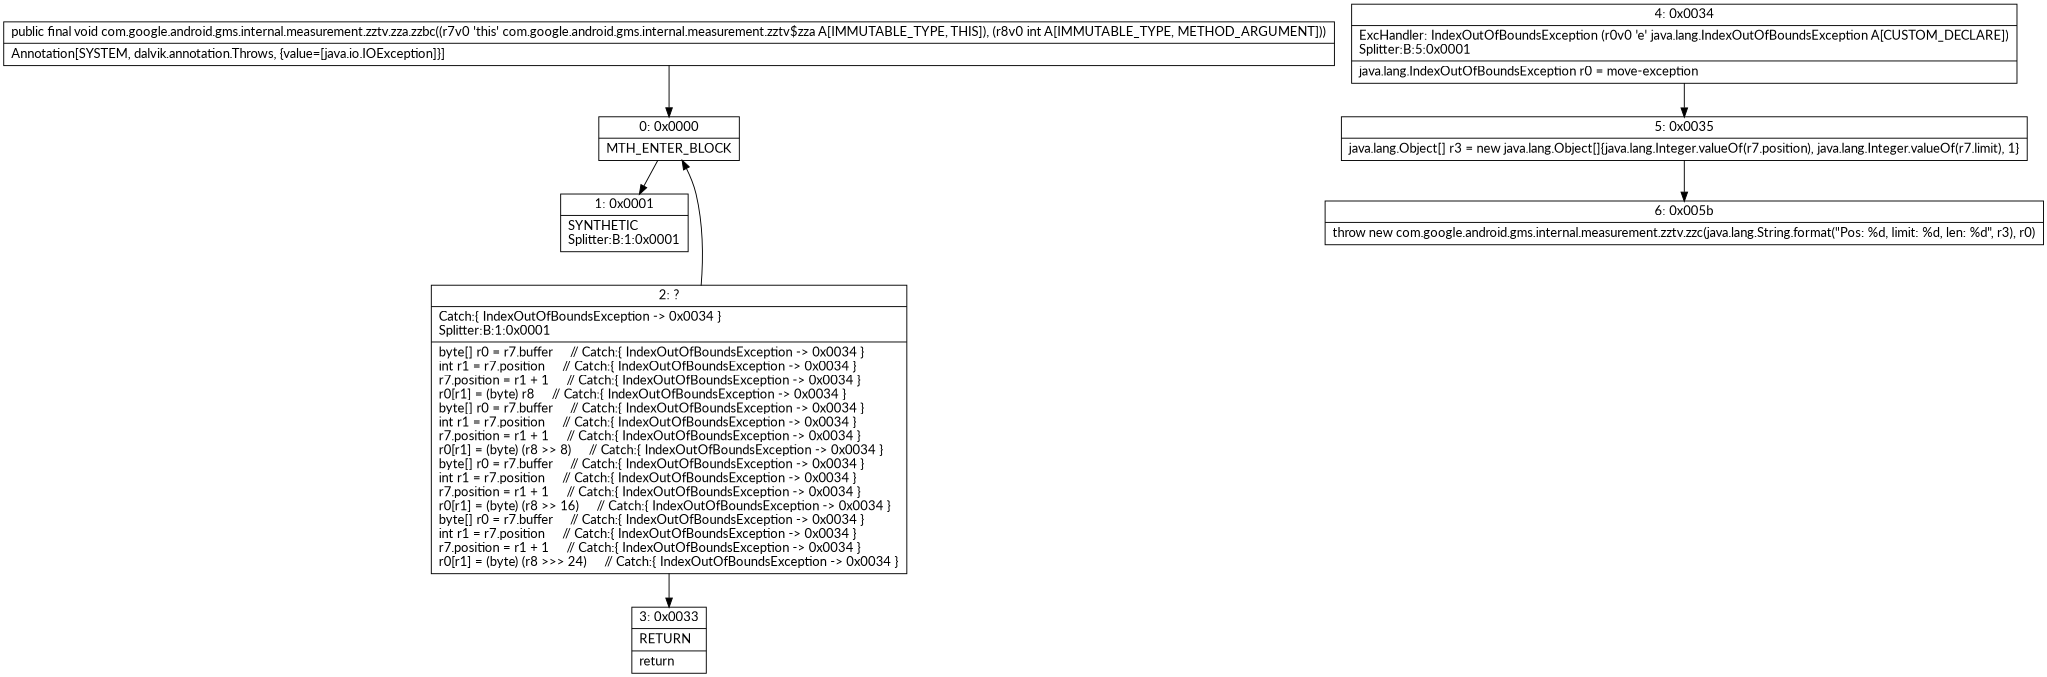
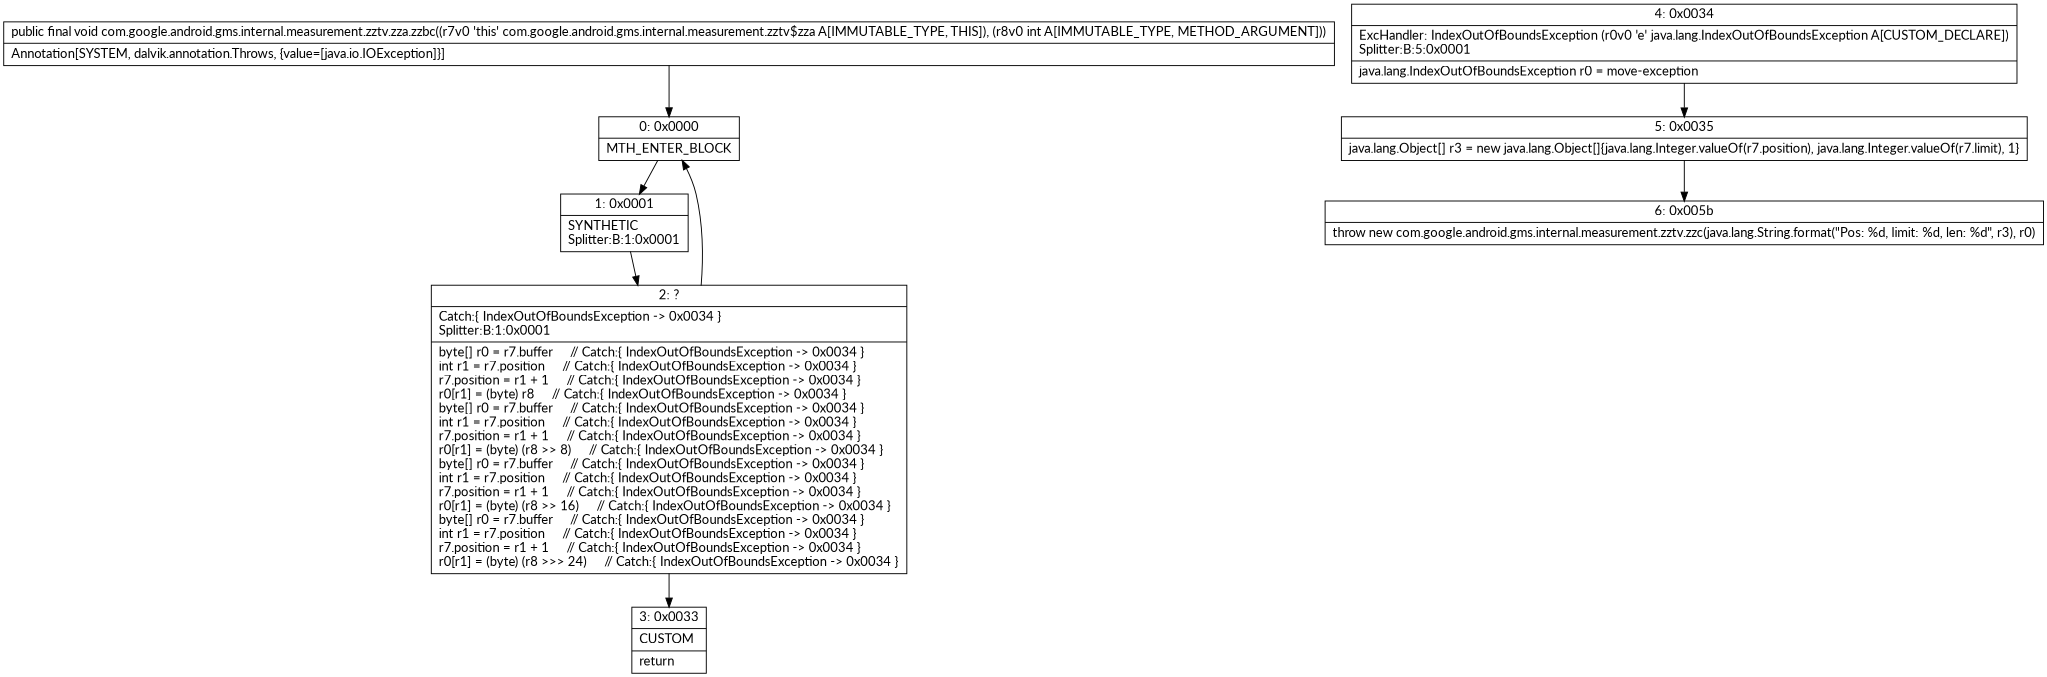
none -> (633, 264)
(665, 639) -> (667, 639)
